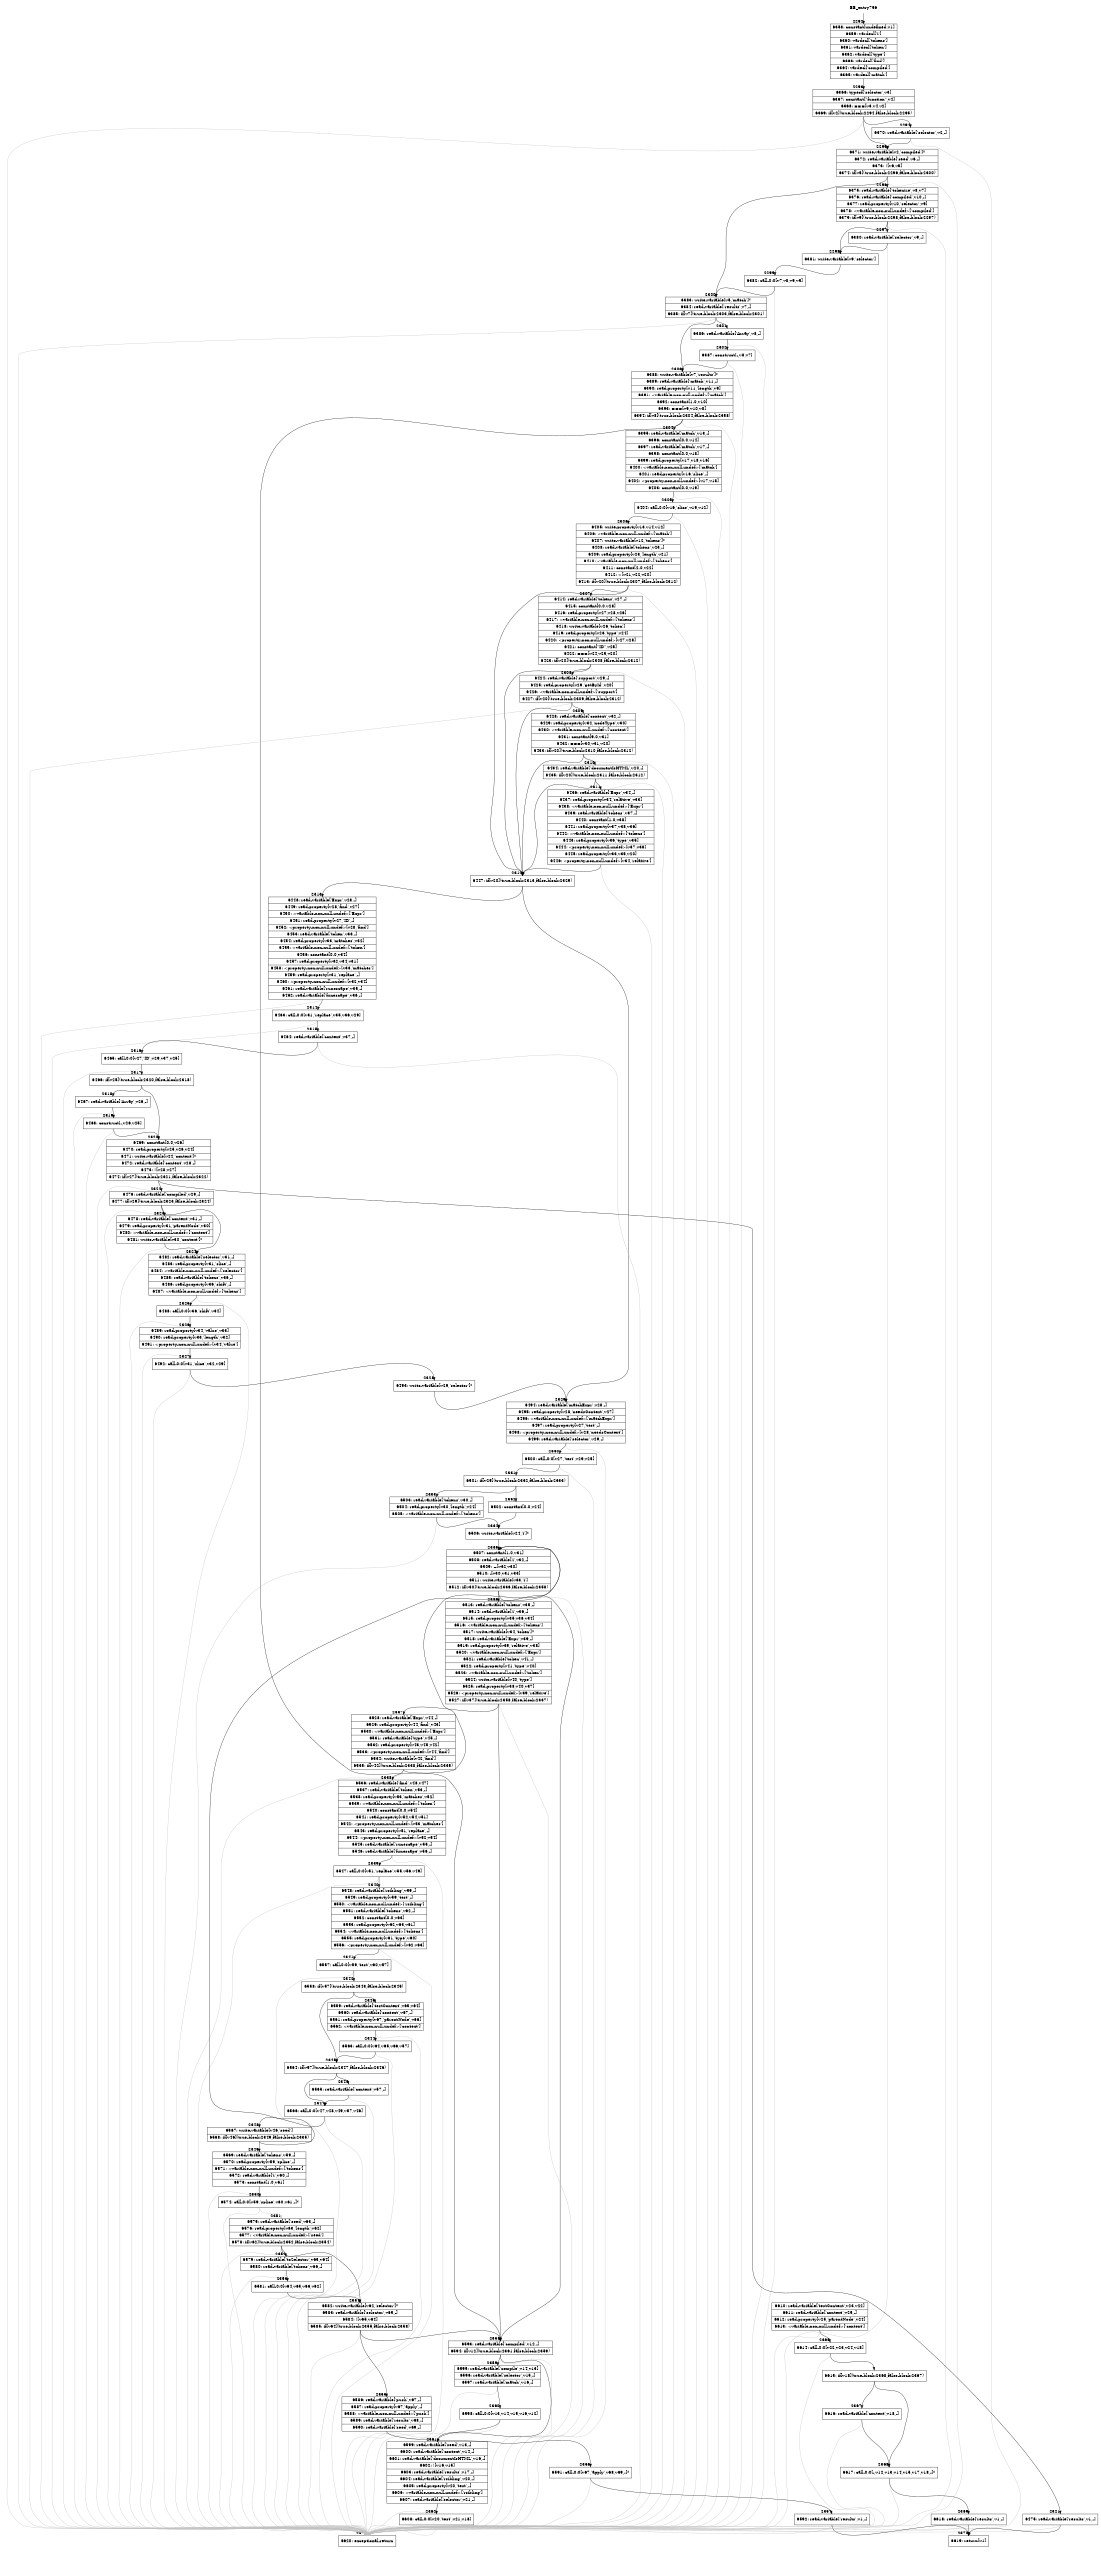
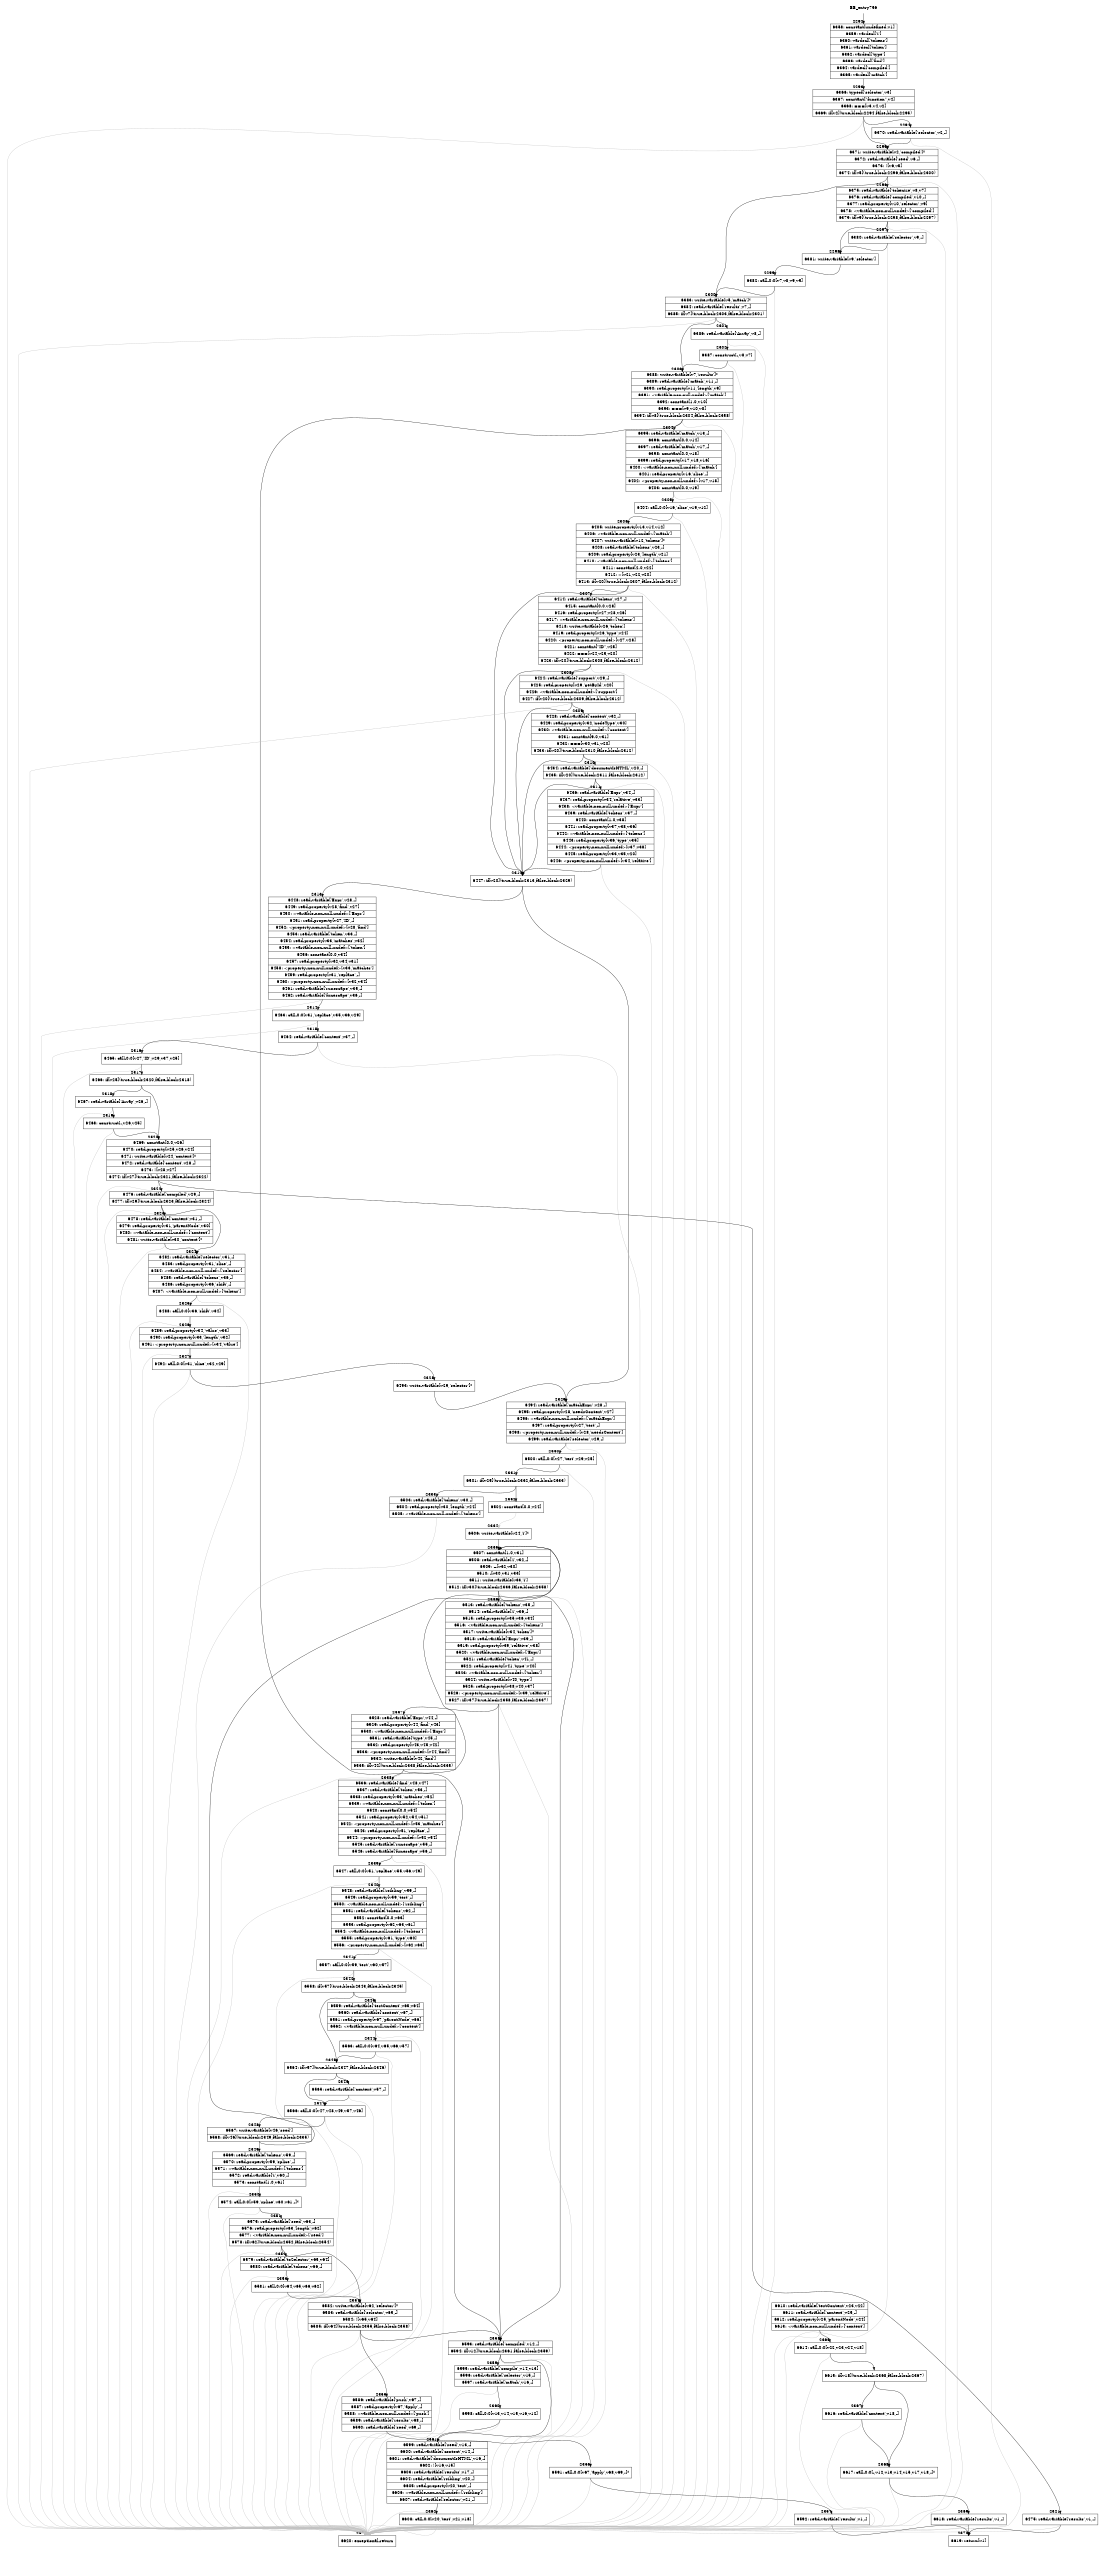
(509, 1520) -> (509, 1520)
(466, 1523) -> none
(269, 2213) -> (269, 2213)
